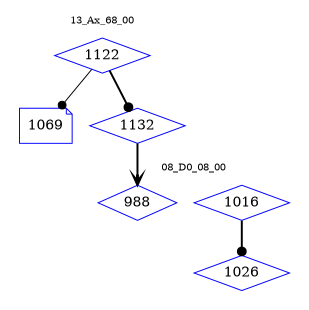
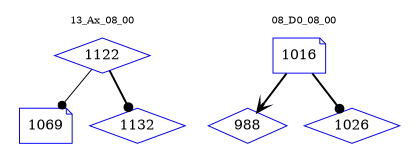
(102, 21) -> (102, 21)
(137, 165) -> (275, 89)
(242, 203) -> (299, 56)
